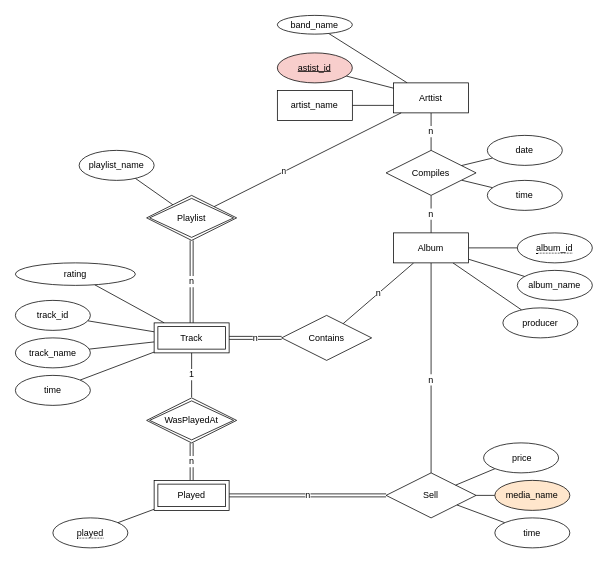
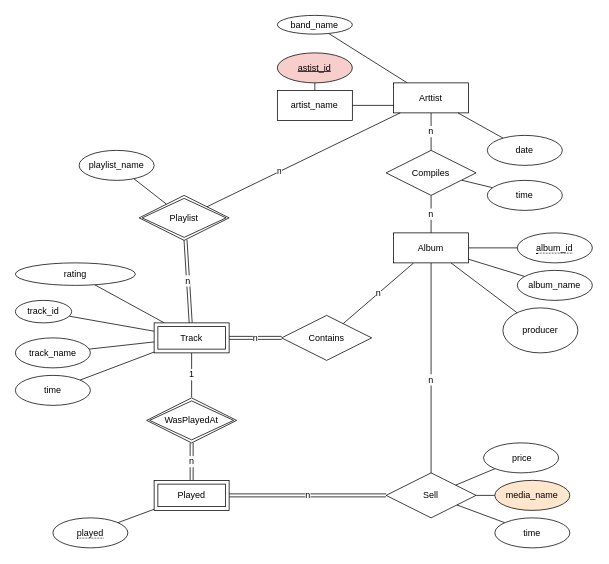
(370, 82) -> (315, 86)
(477, 162) -> (481, 126)
(192, 218) -> (184, 218)
(53, 315) -> (44, 312)
(540, 323) -> (540, 330)
